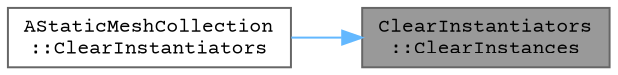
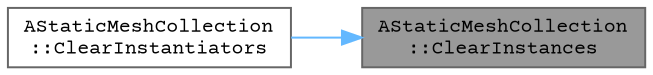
(486, 38) -> (504, 38)
